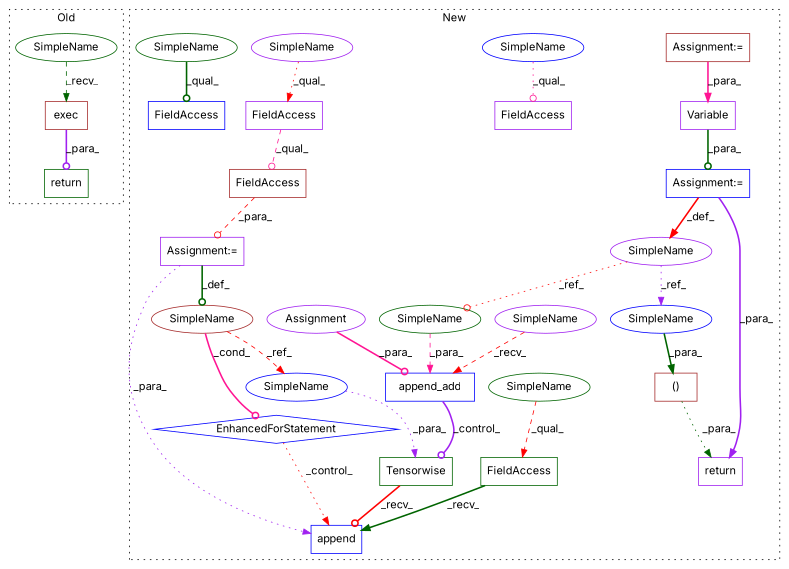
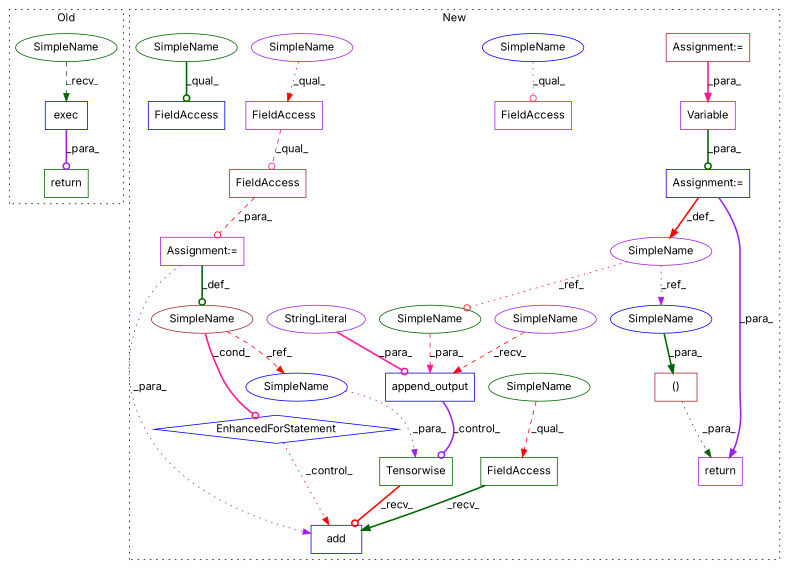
(66, 116) -> (66, 116)
(316, 319) -> (316, 319)
(430, 387) -> (430, 387)
(336, 539) -> (336, 539)
